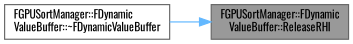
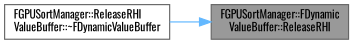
(87, 22) -> (87, 22)
